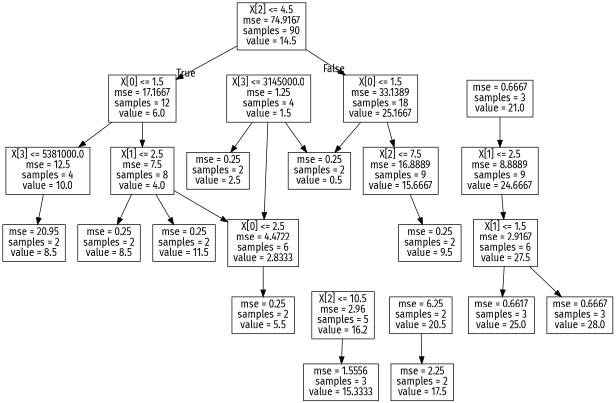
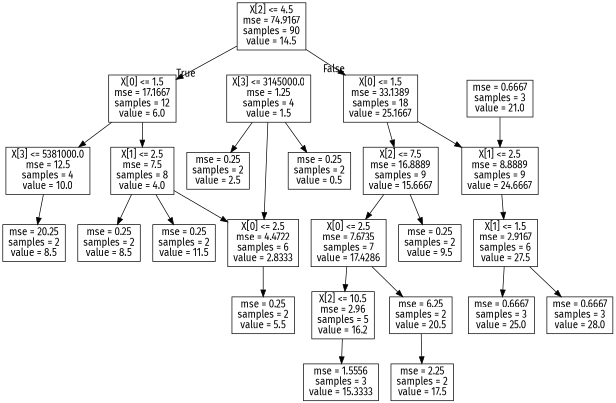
(350, 135) -> (437, 133)
(34, 243) -> (34, 243)
none -> (349, 243)
(501, 315) -> (501, 315)
